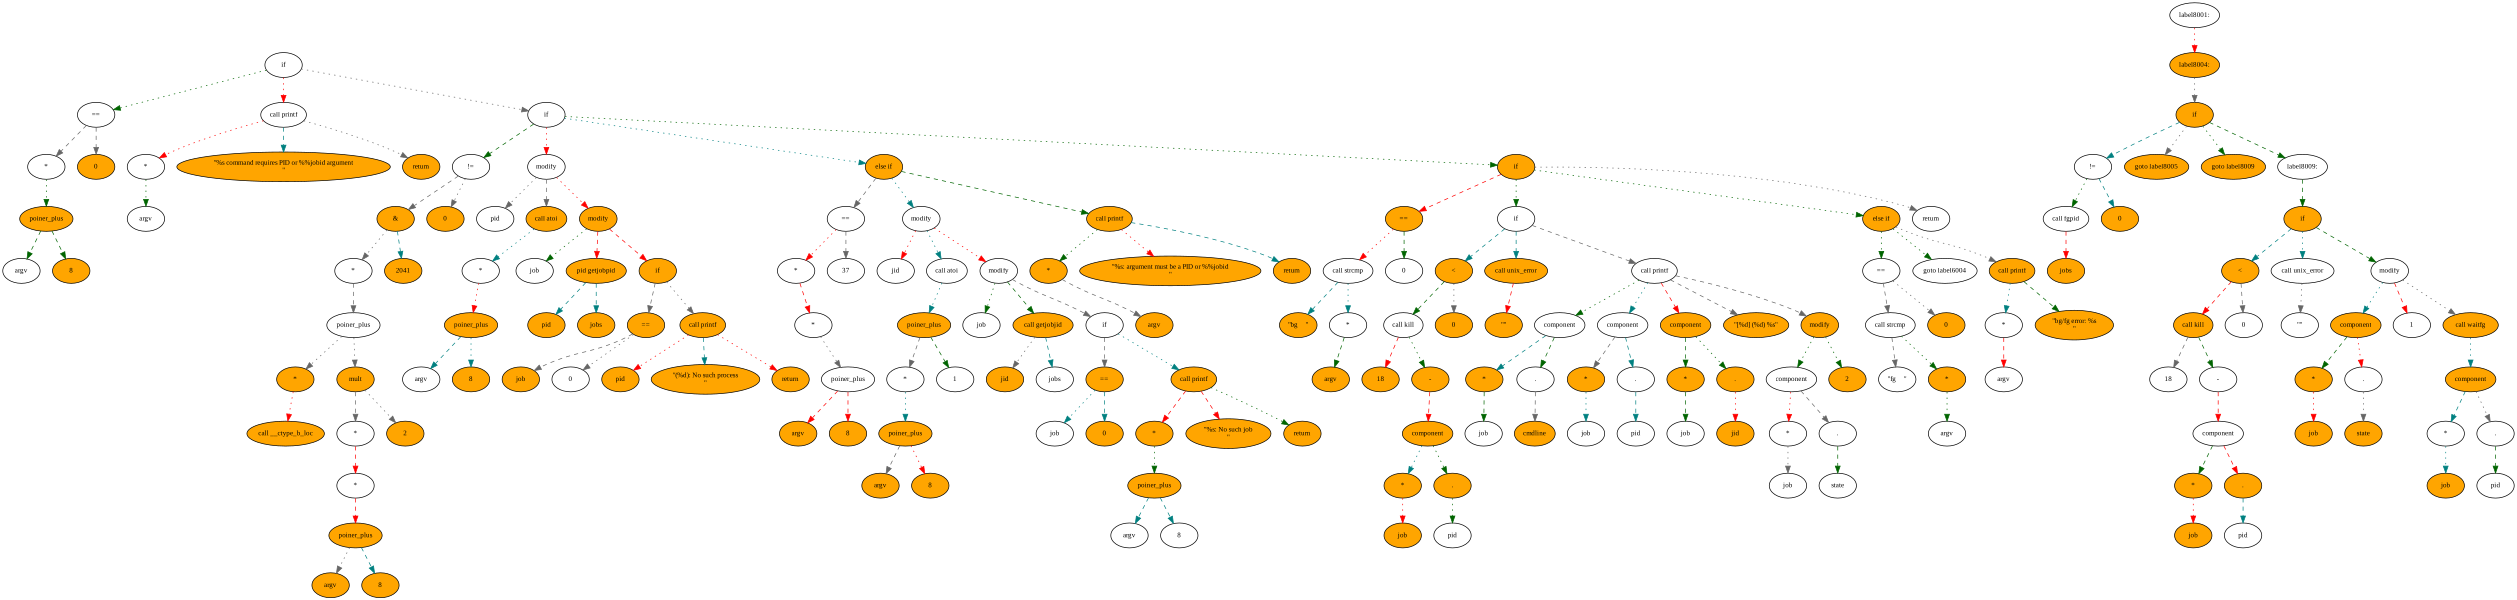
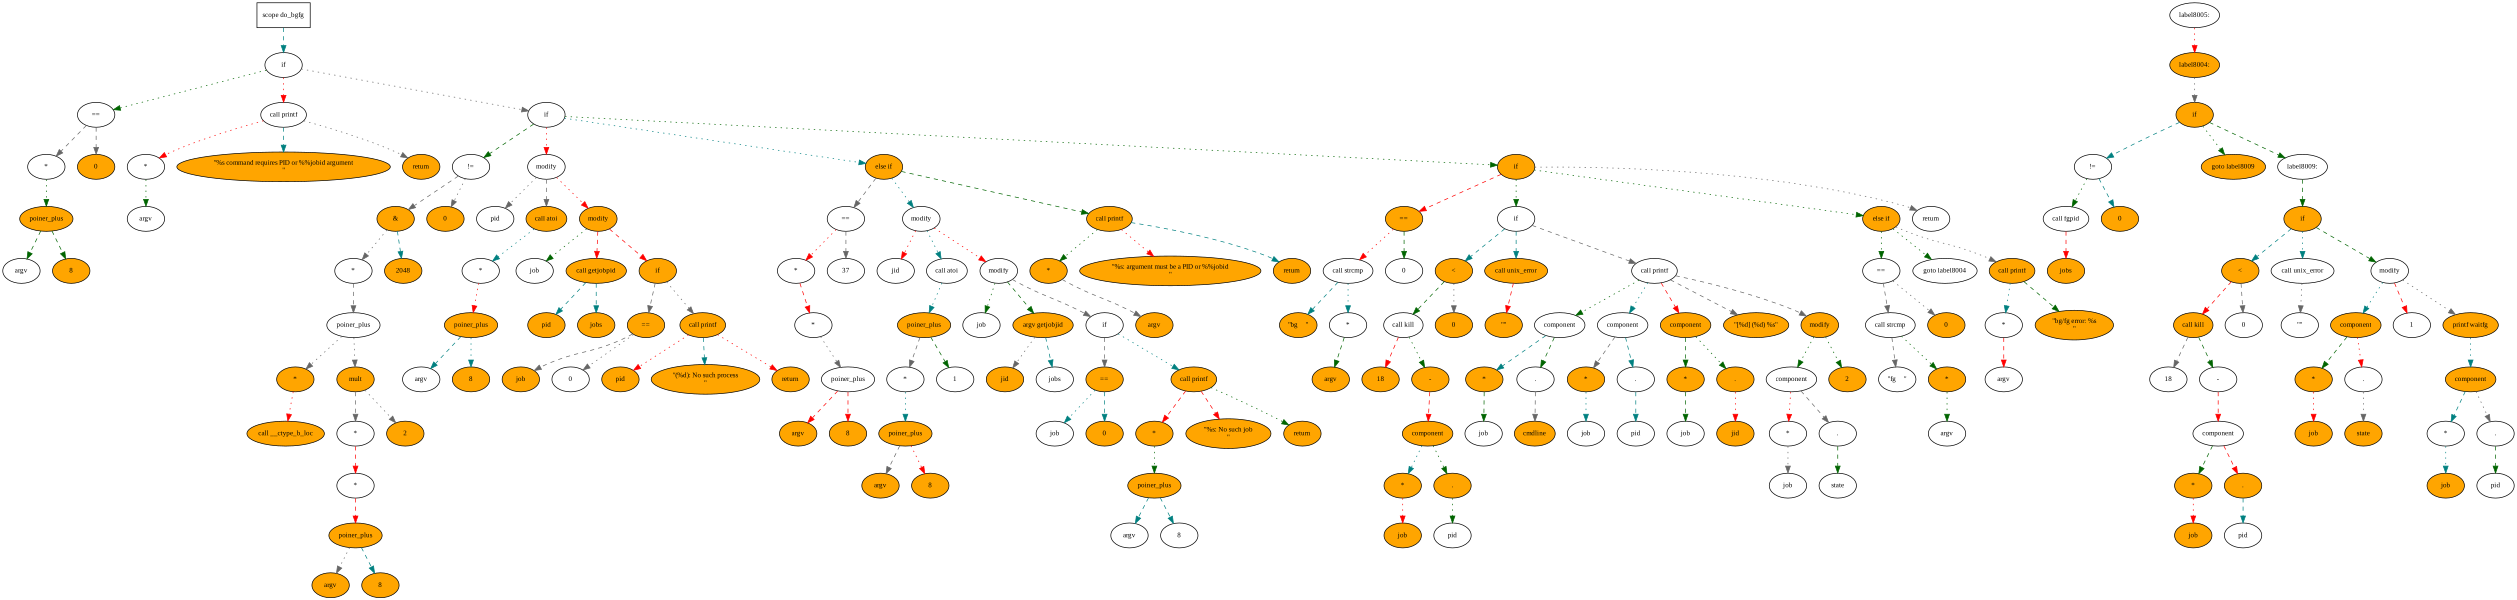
none -> (284, 15)
(2195, 15) -> (2195, 15)
(2157, 167) -> none
(403, 271) -> (403, 271)
(596, 271) -> (596, 271)
(1945, 271) -> (1945, 271)
(1043, 325) -> (1043, 325)
(2471, 325) -> (2471, 325)
